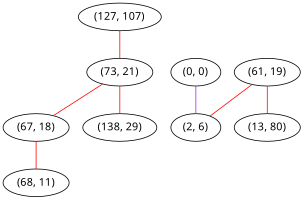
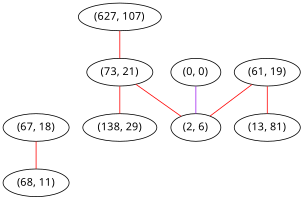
(120, 17) -> (120, 17)
(78, 100) -> (158, 100)
(267, 127) -> (267, 127)
